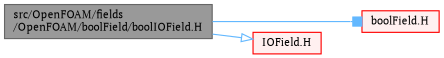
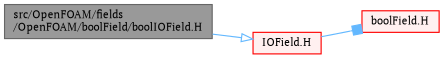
(281, 22) -> (336, 34)
